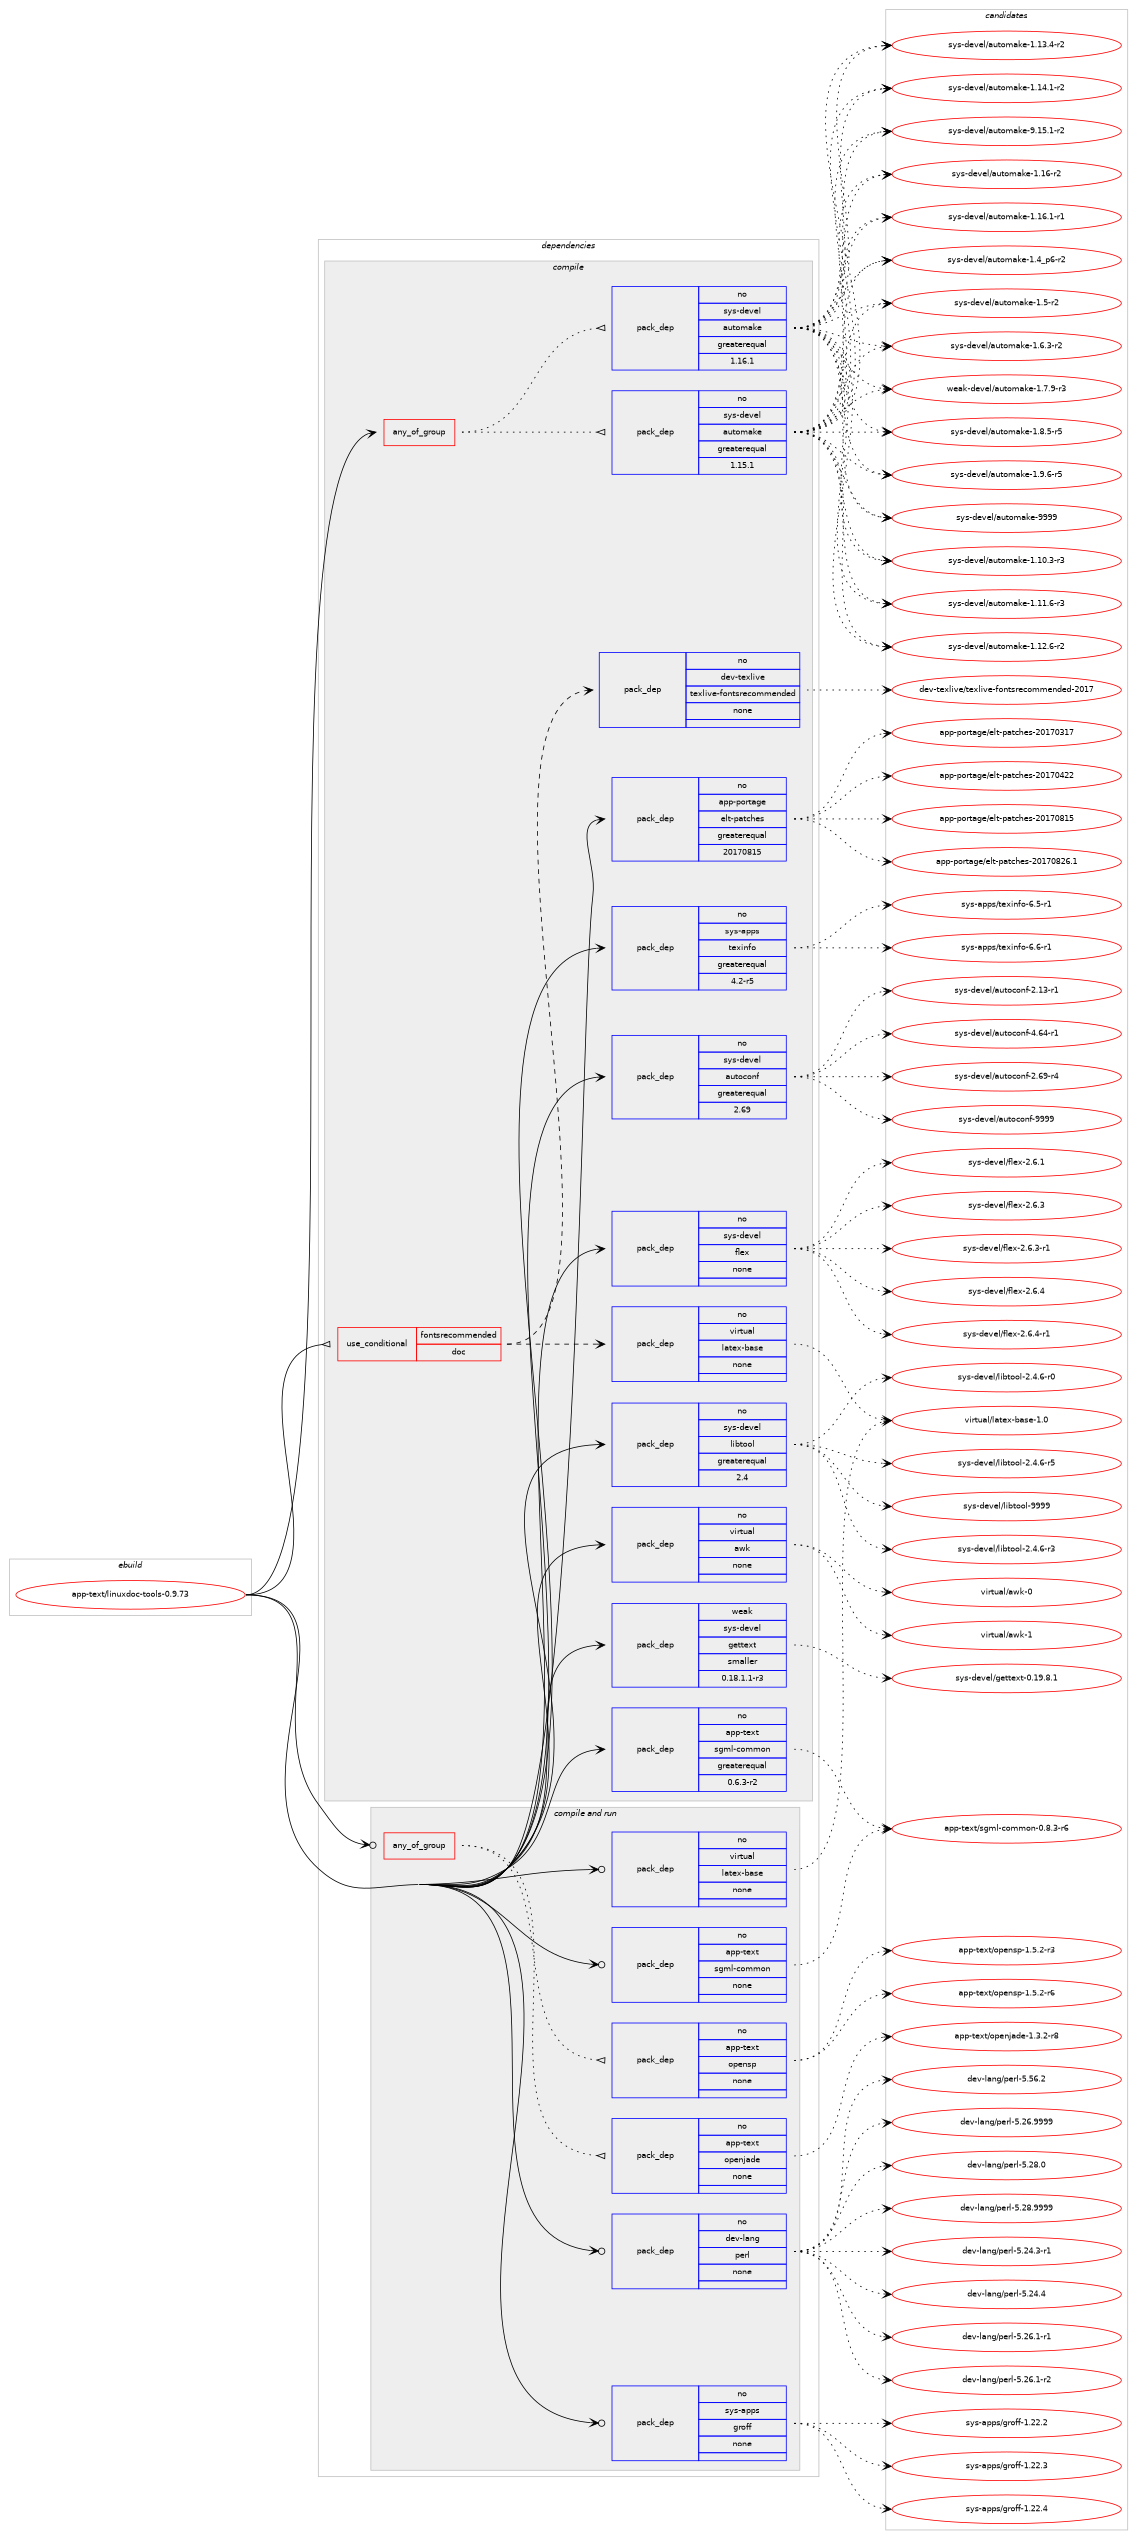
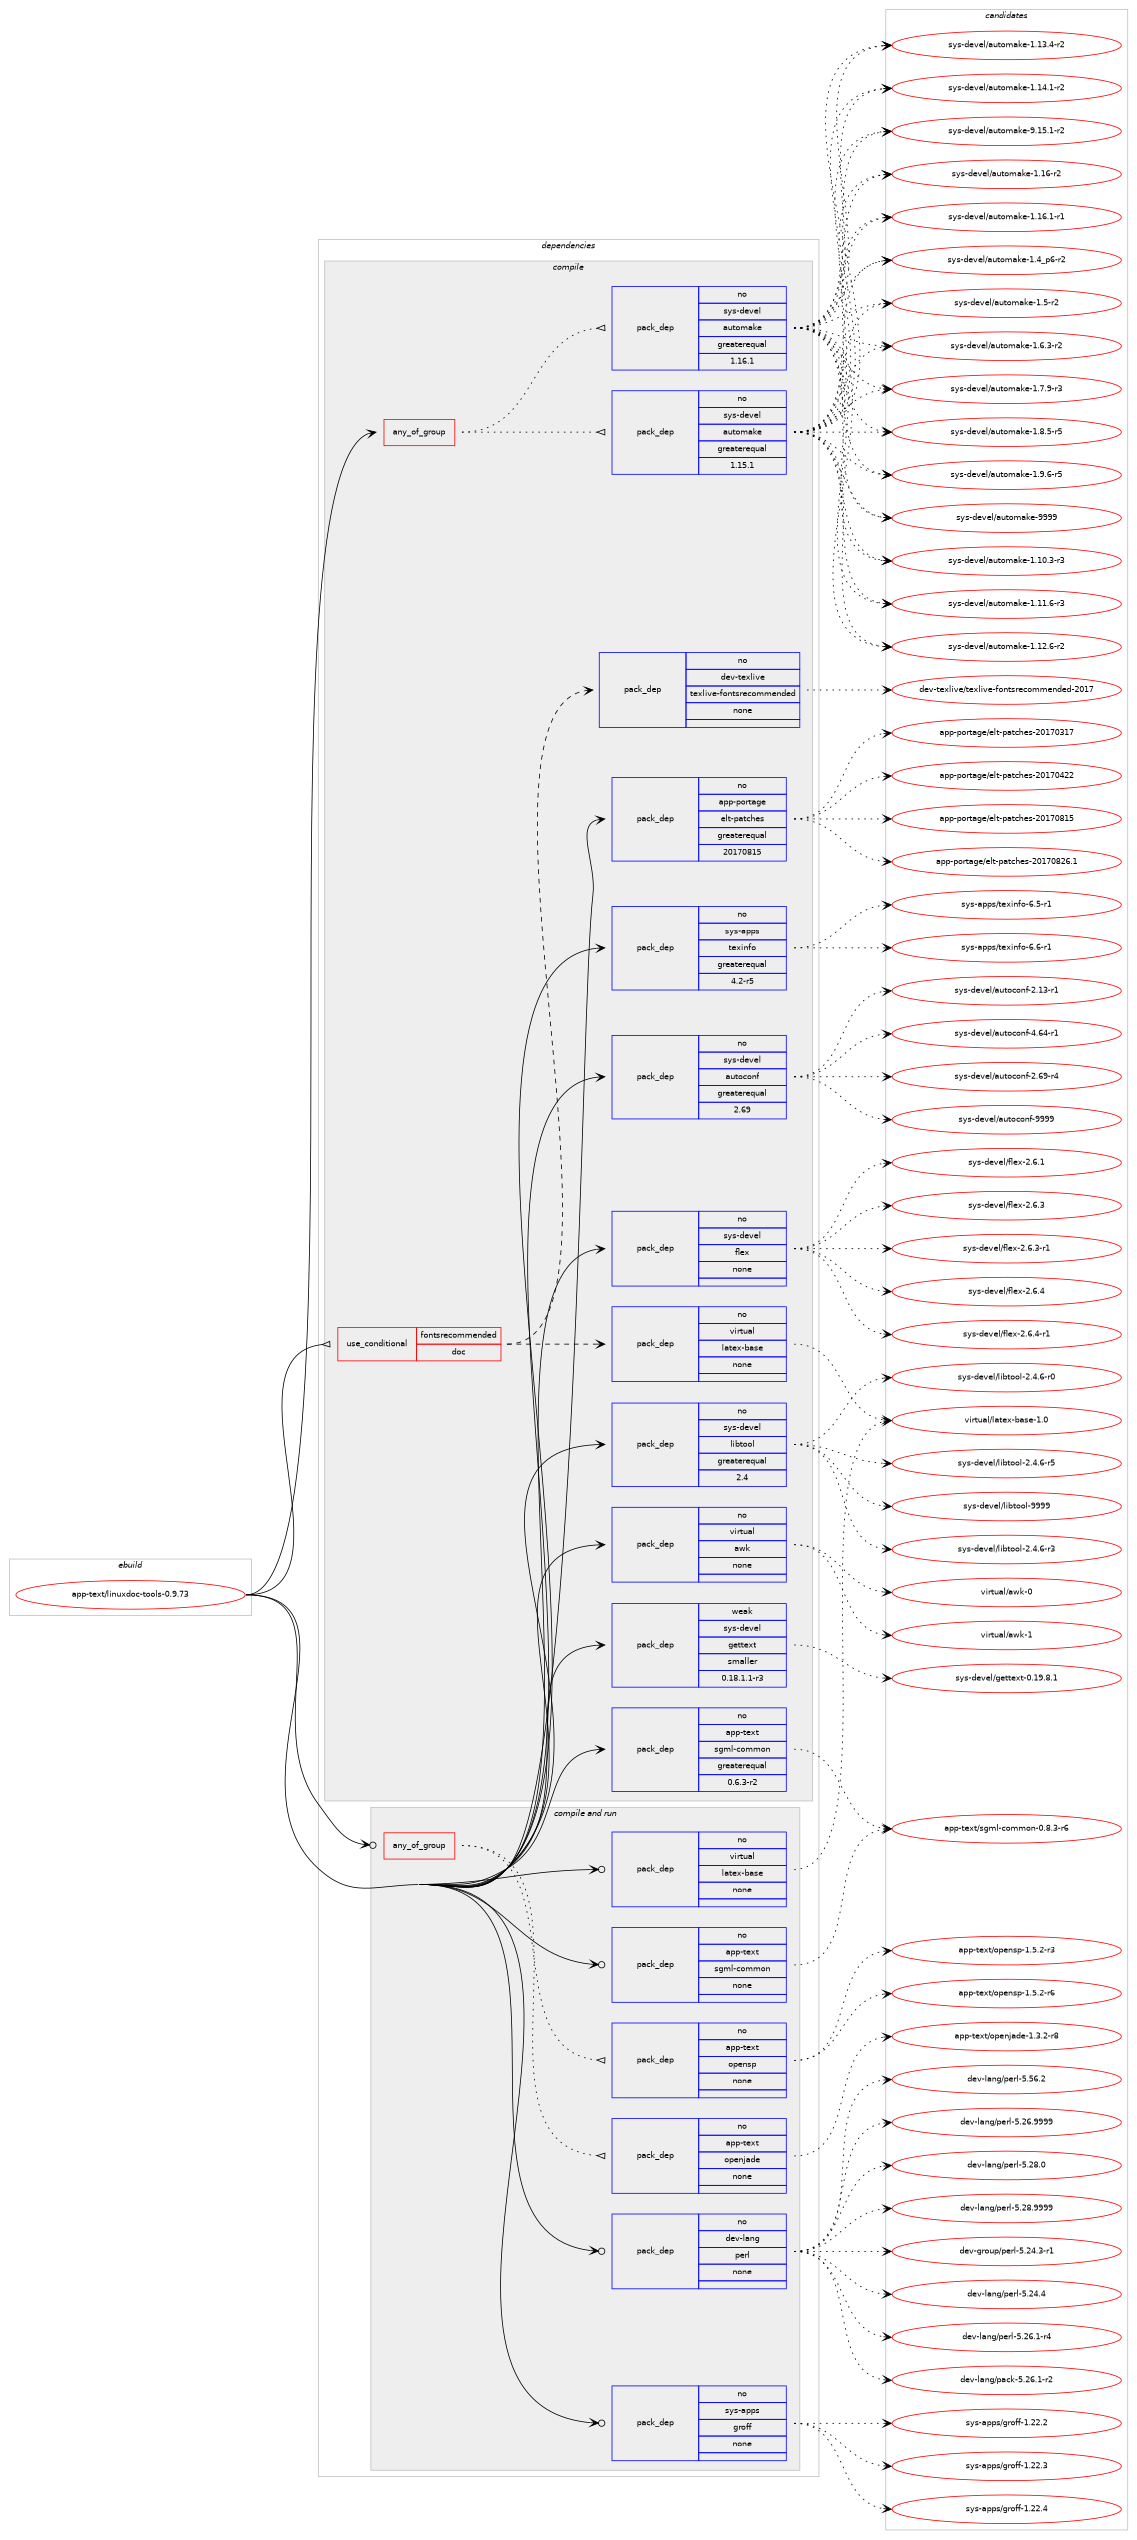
(1007, 389) -> (1007, 389)
(1007, 2251) -> (1007, 2251)
(1007, 2337) -> (1007, 2337)
(1007, 2380) -> (1007, 2380)
